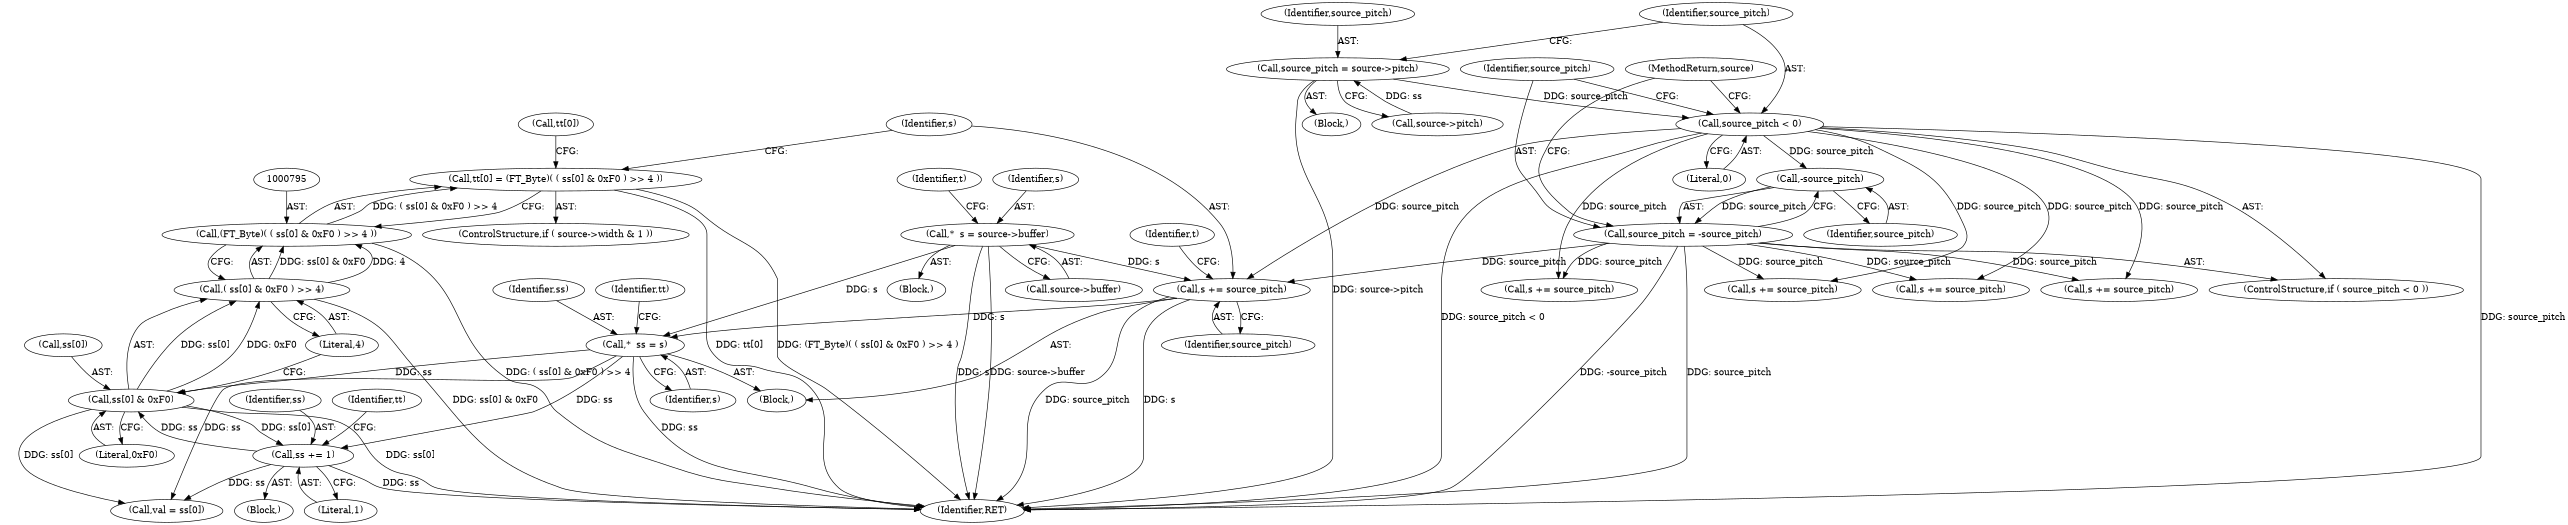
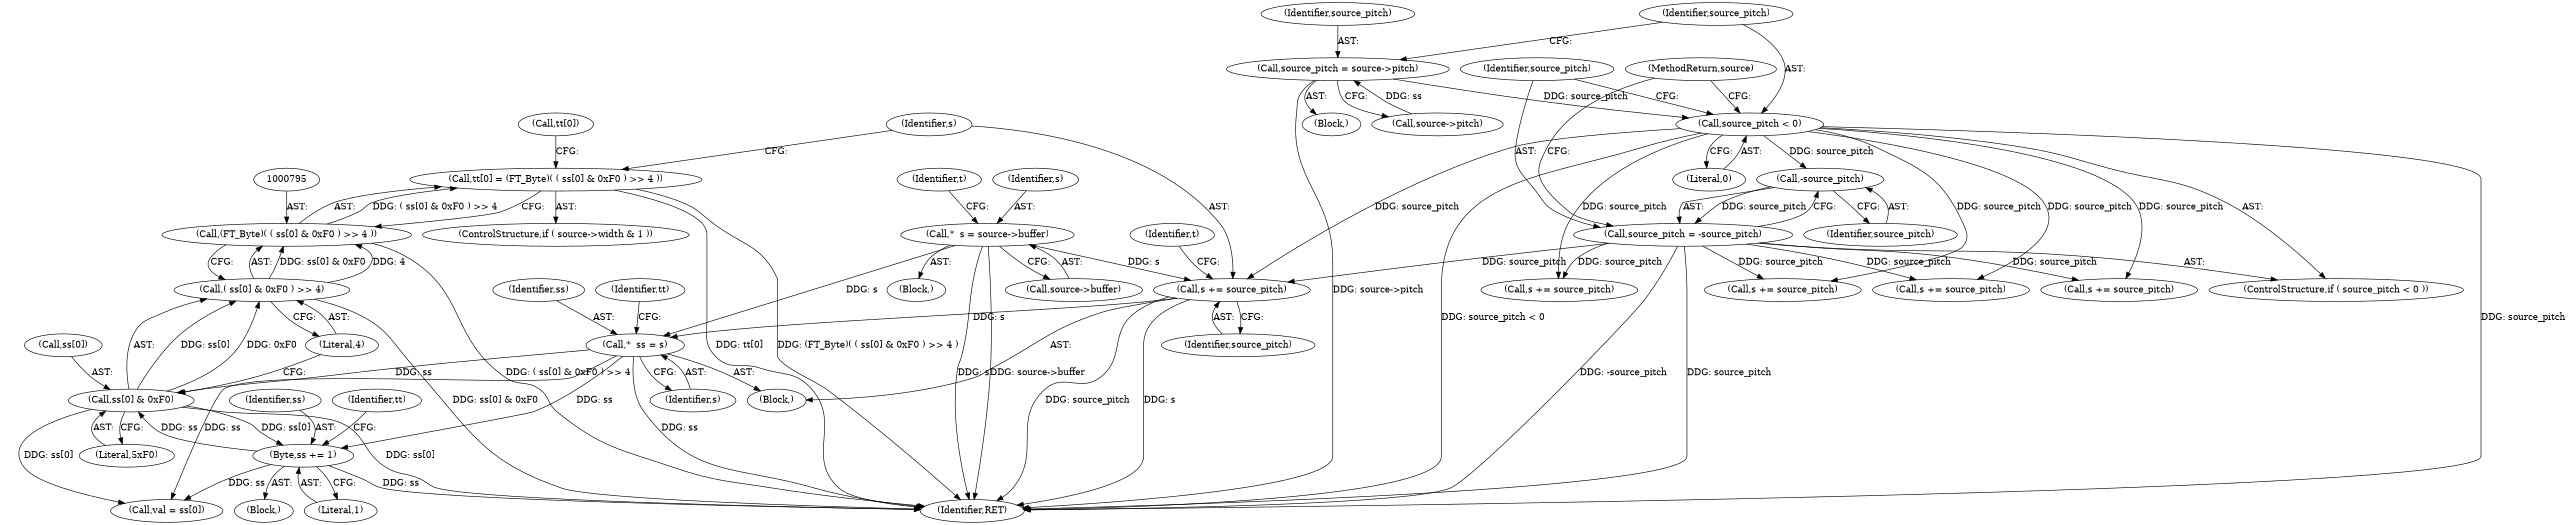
(127, 456) -> (127, 456)
(303, 456) -> (303, 456)
